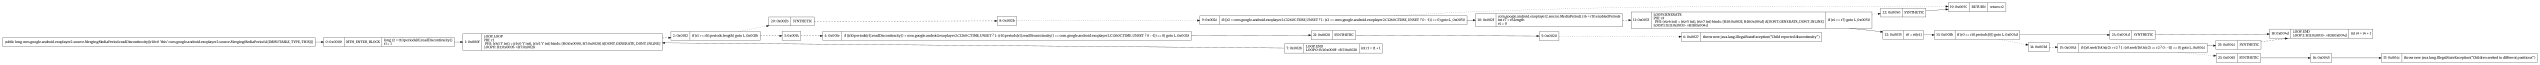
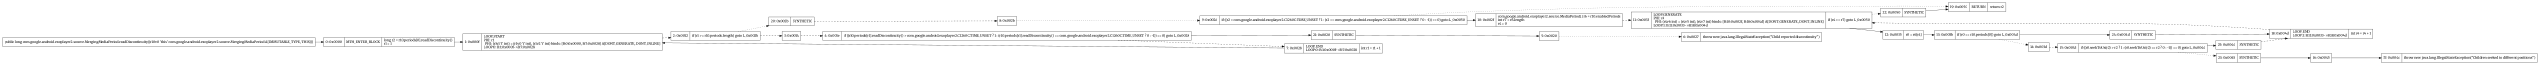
none -> (2072, 24)
(493, 37) -> (494, 37)
none -> (1200, 43)
